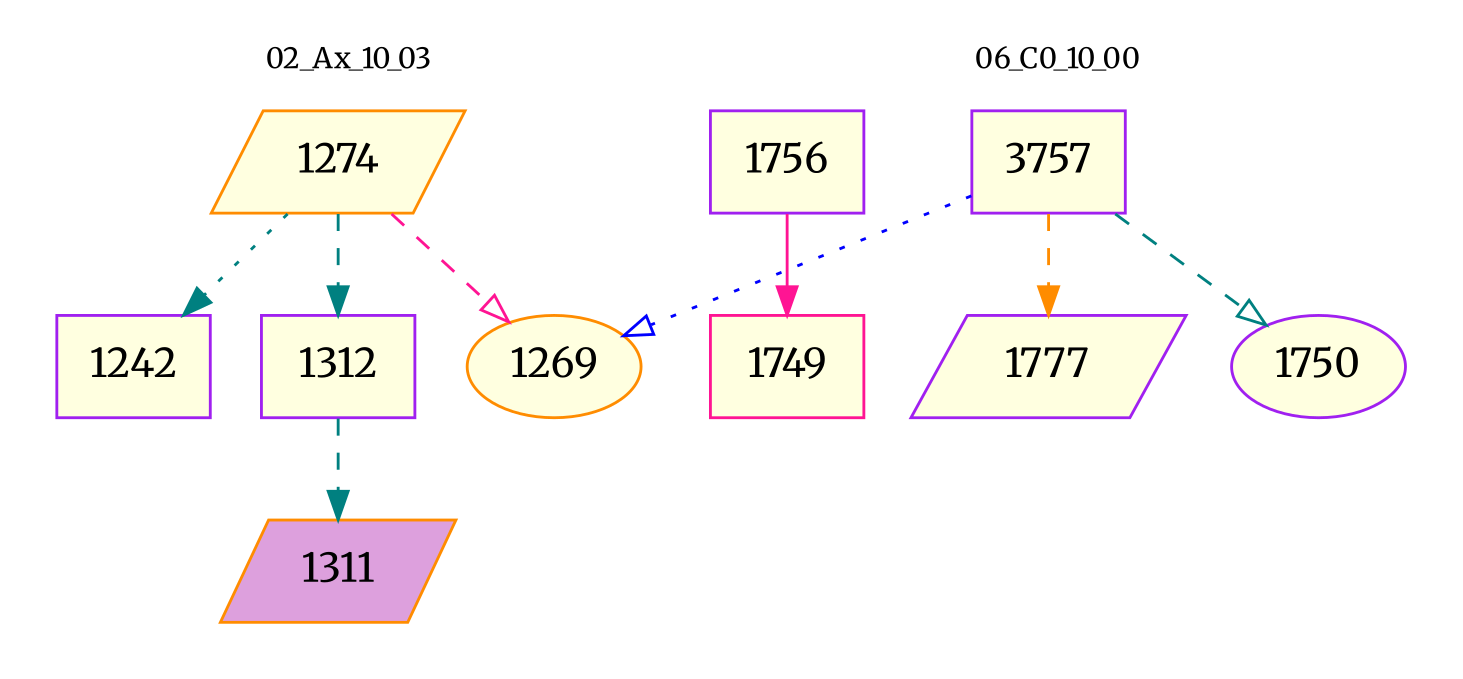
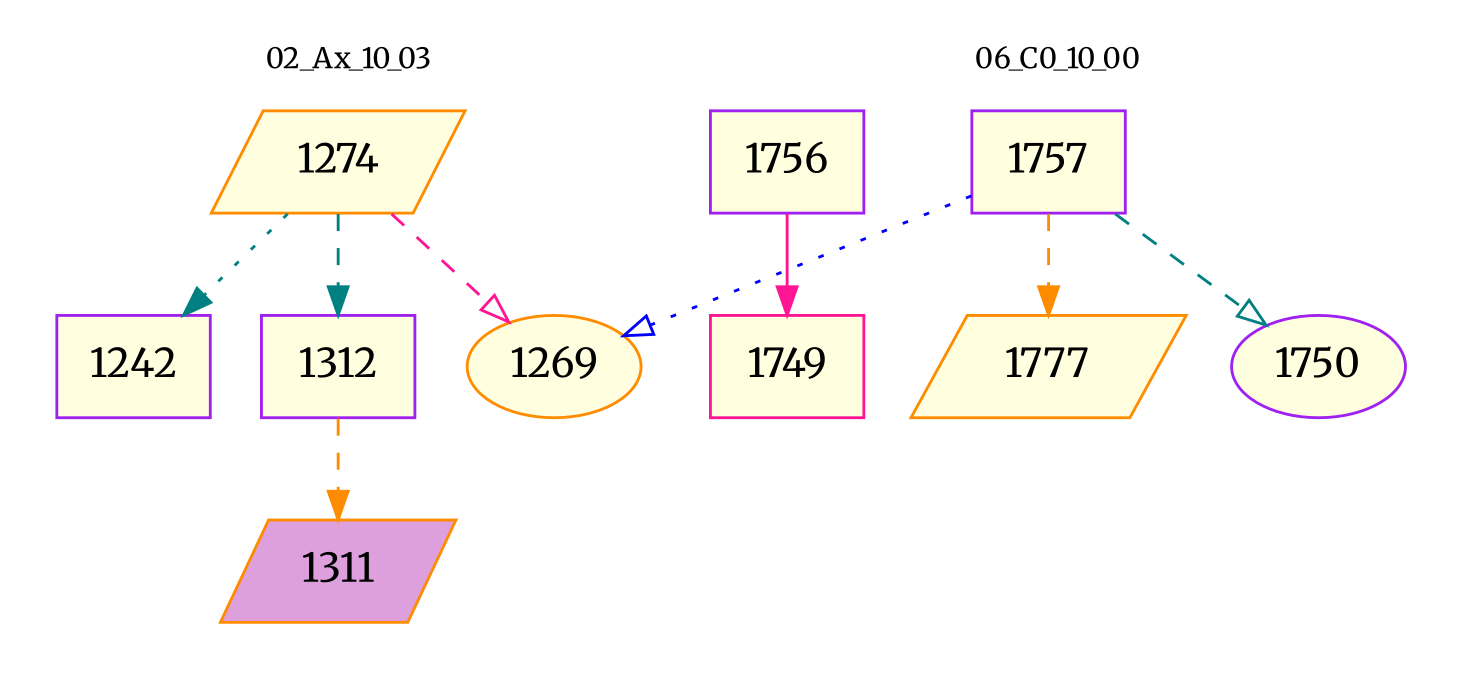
(1049, 162) -> (1049, 162)
(1049, 367) -> (1049, 367)
(338, 455) -> (338, 455)
